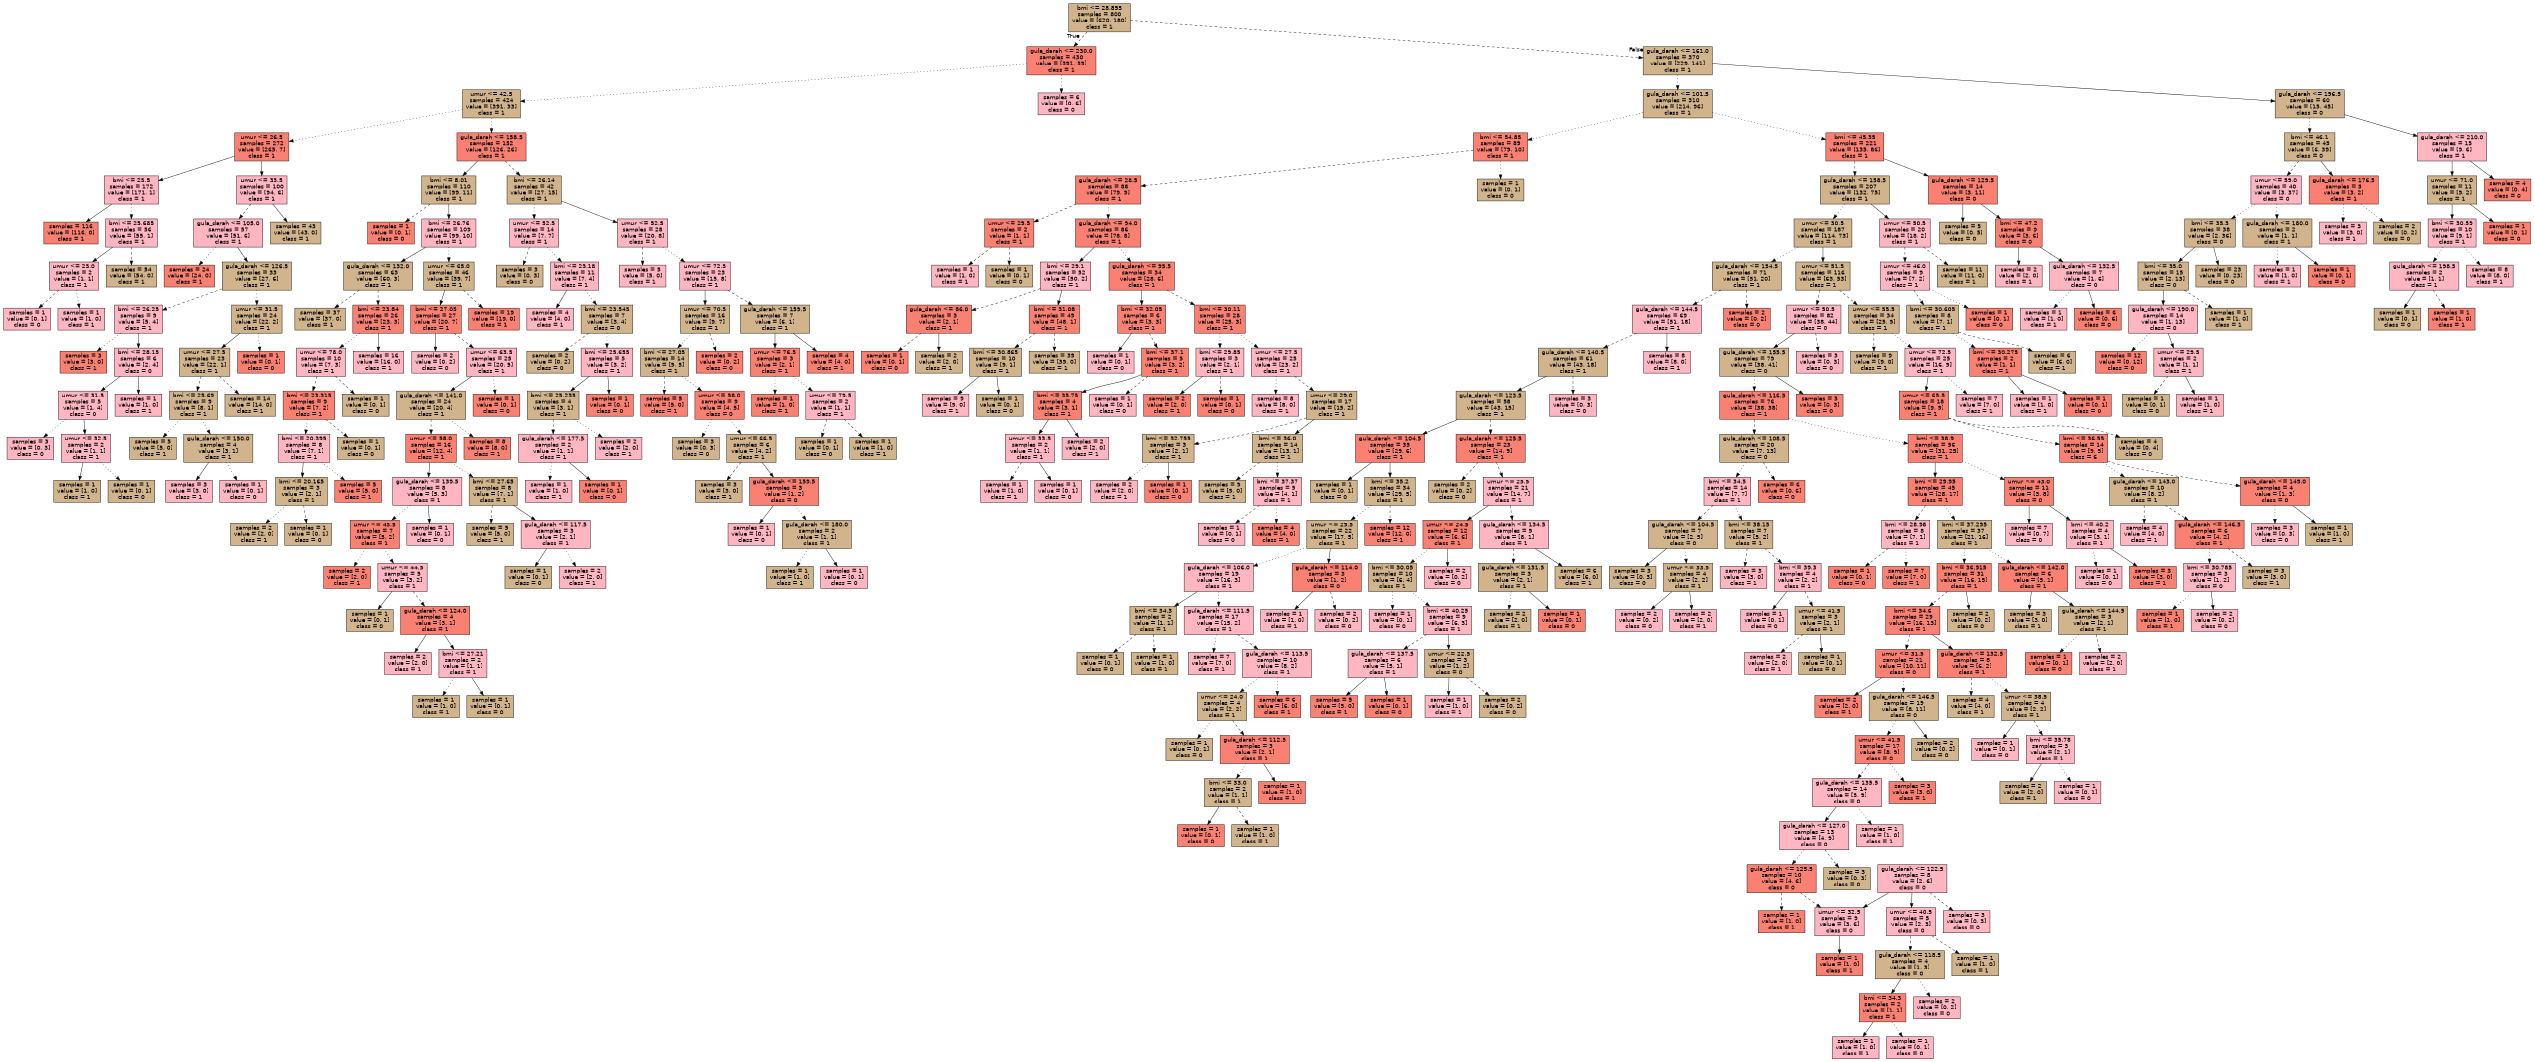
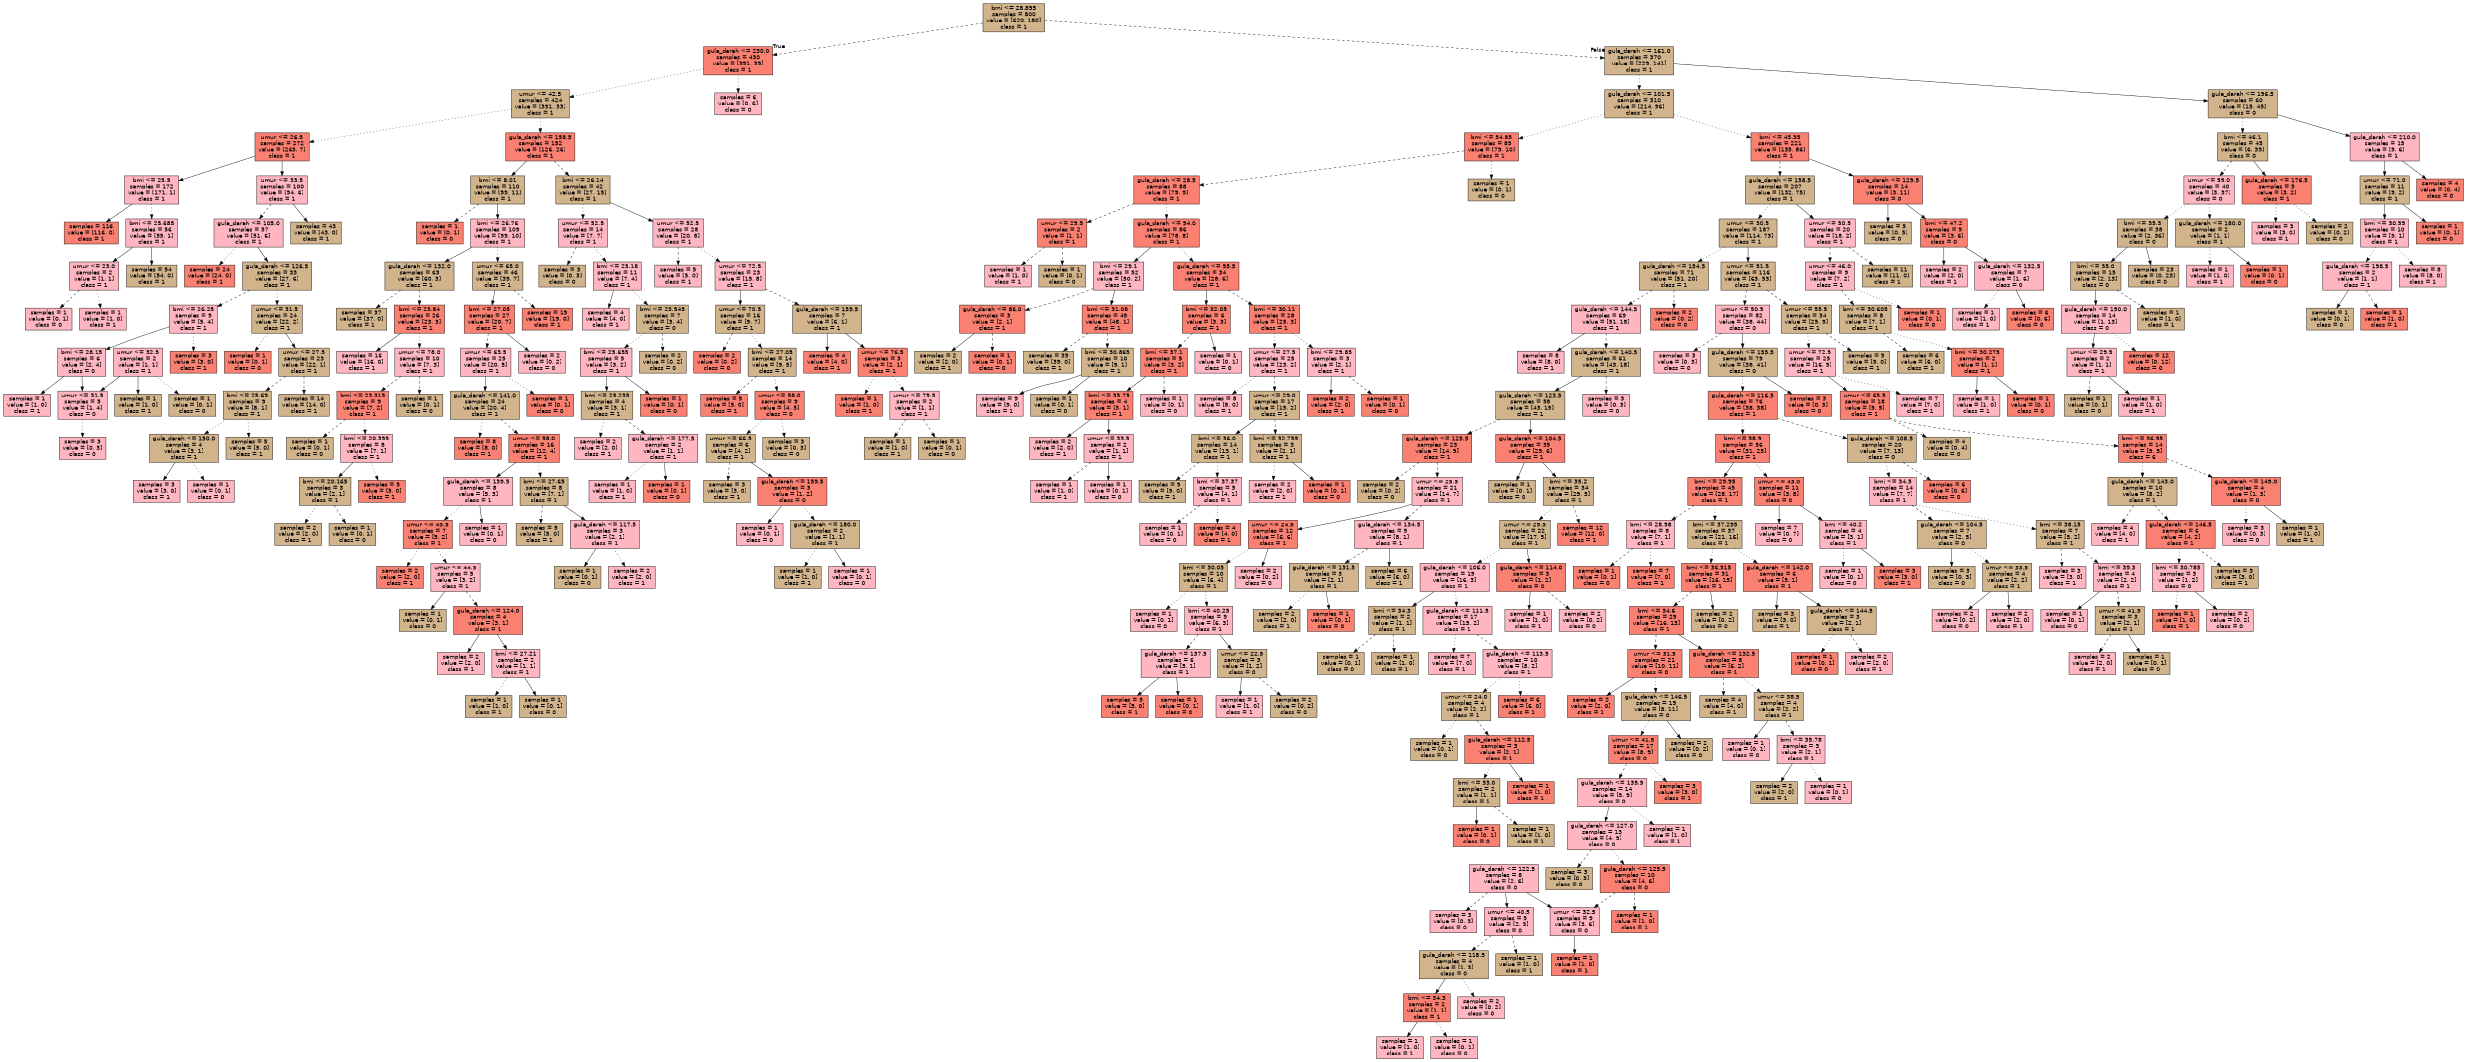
(131, 254) -> (152, 254)
(84, 425) -> (112, 382)
